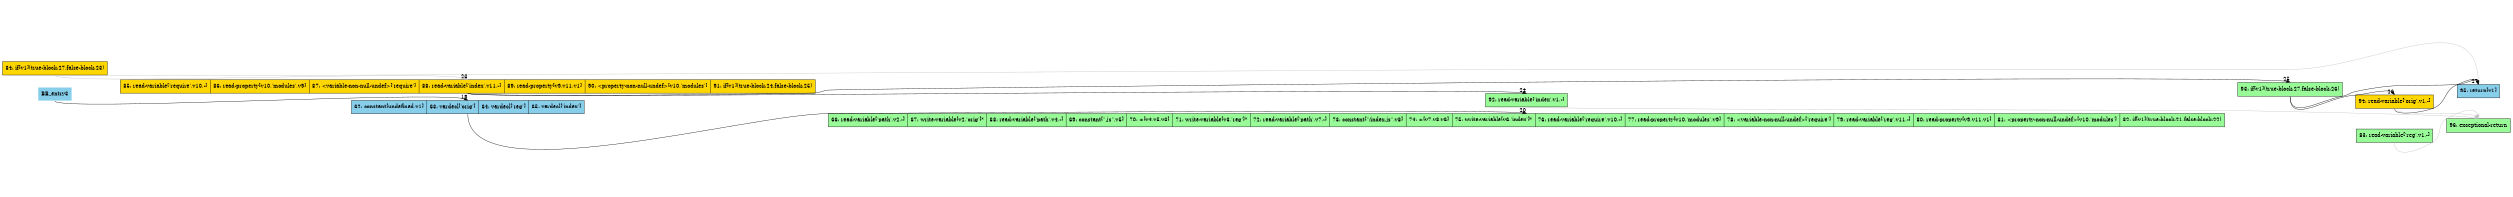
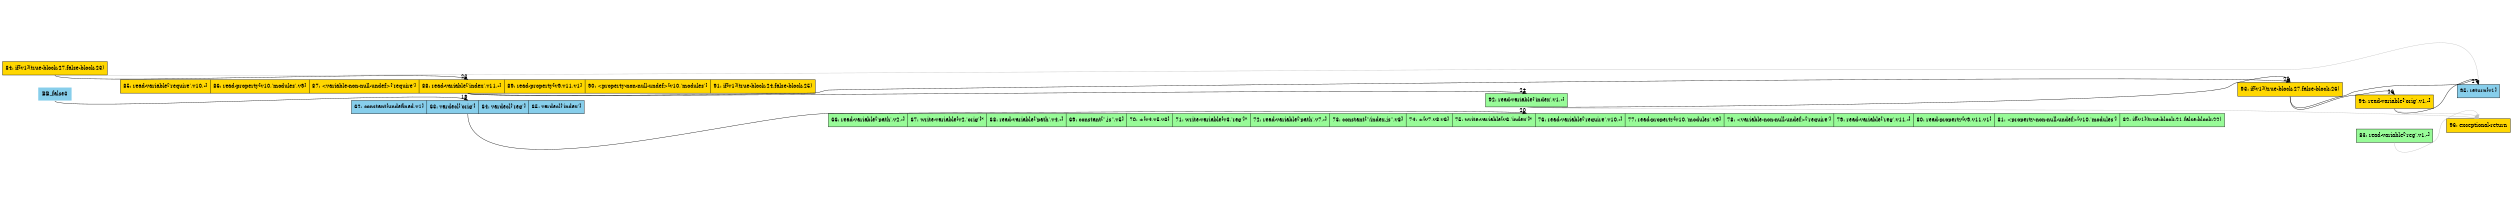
(239, 78) -> (239, 78)
(2290, 89) -> (2290, 89)
(55, 94) -> (55, 94)
none -> (1909, 103)
(2478, 126) -> (2478, 126)
